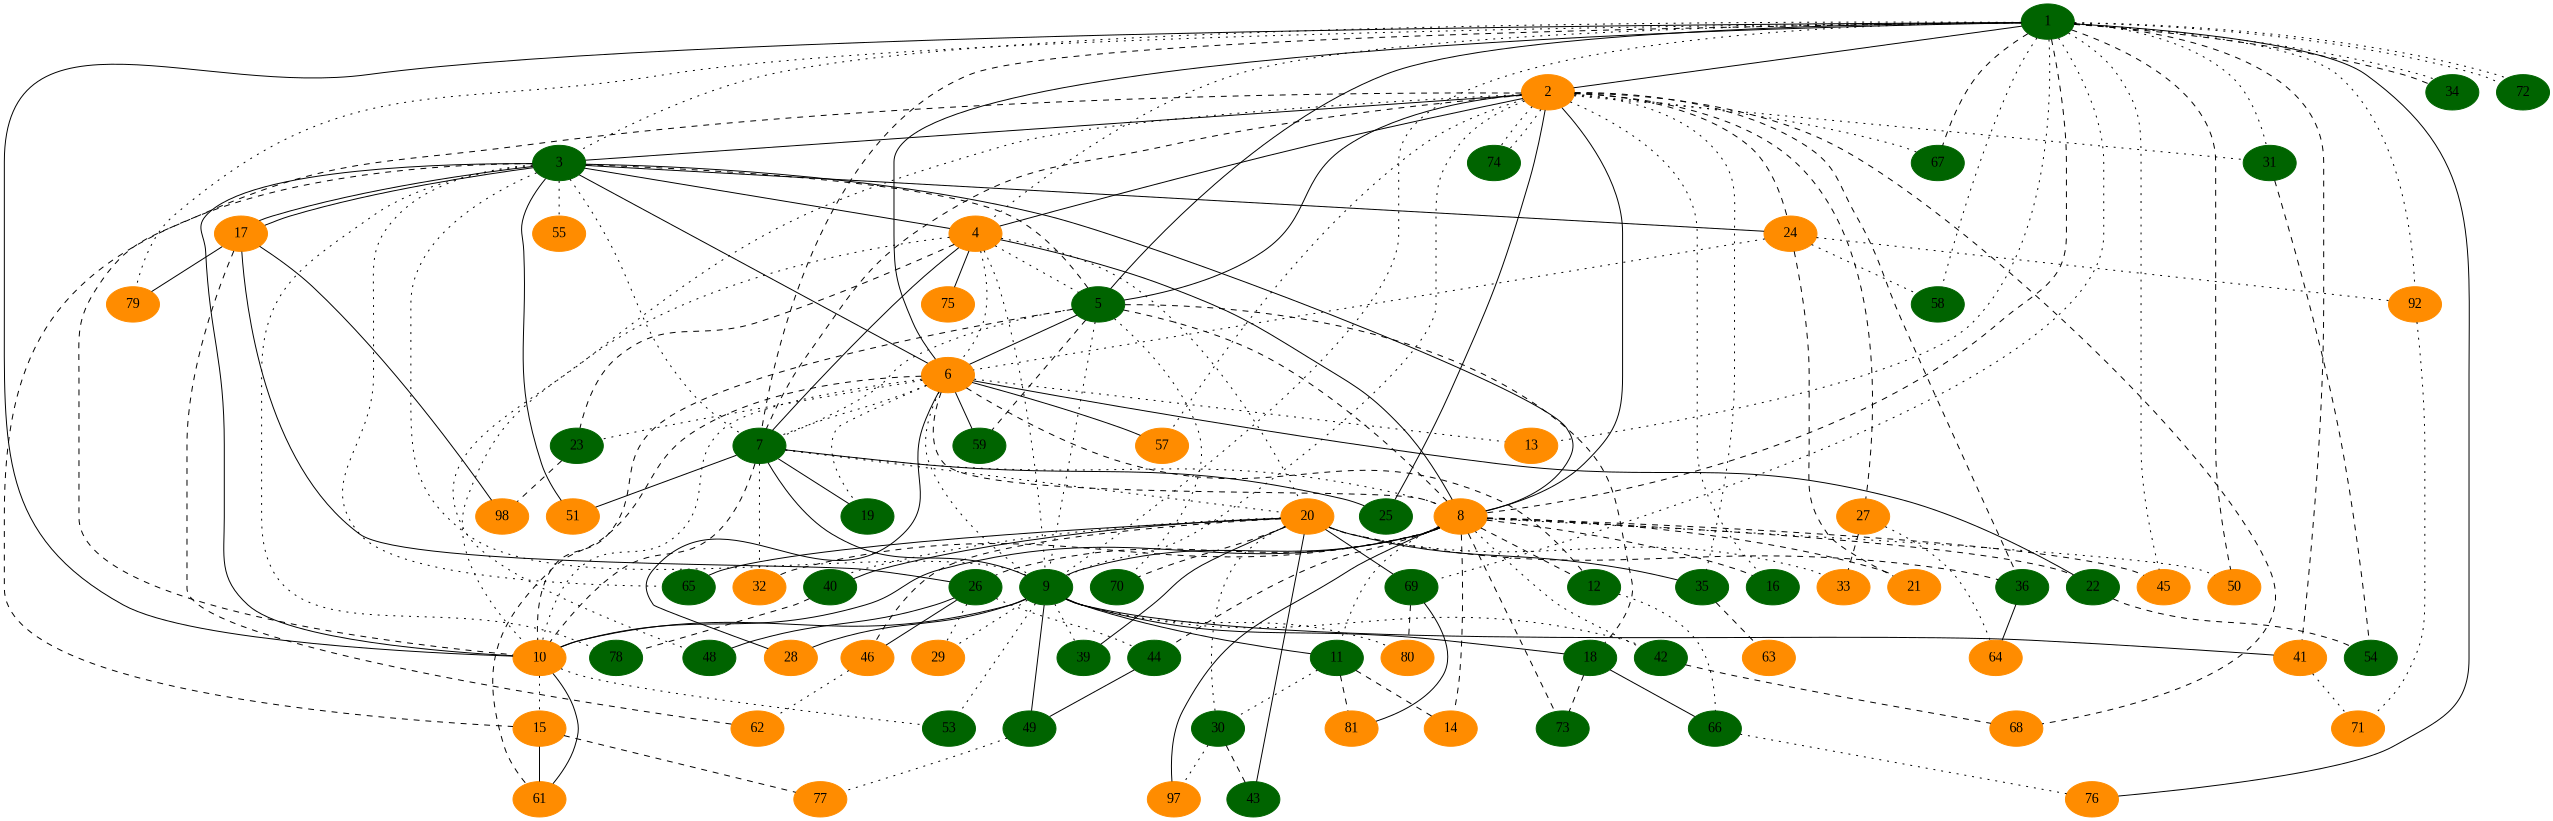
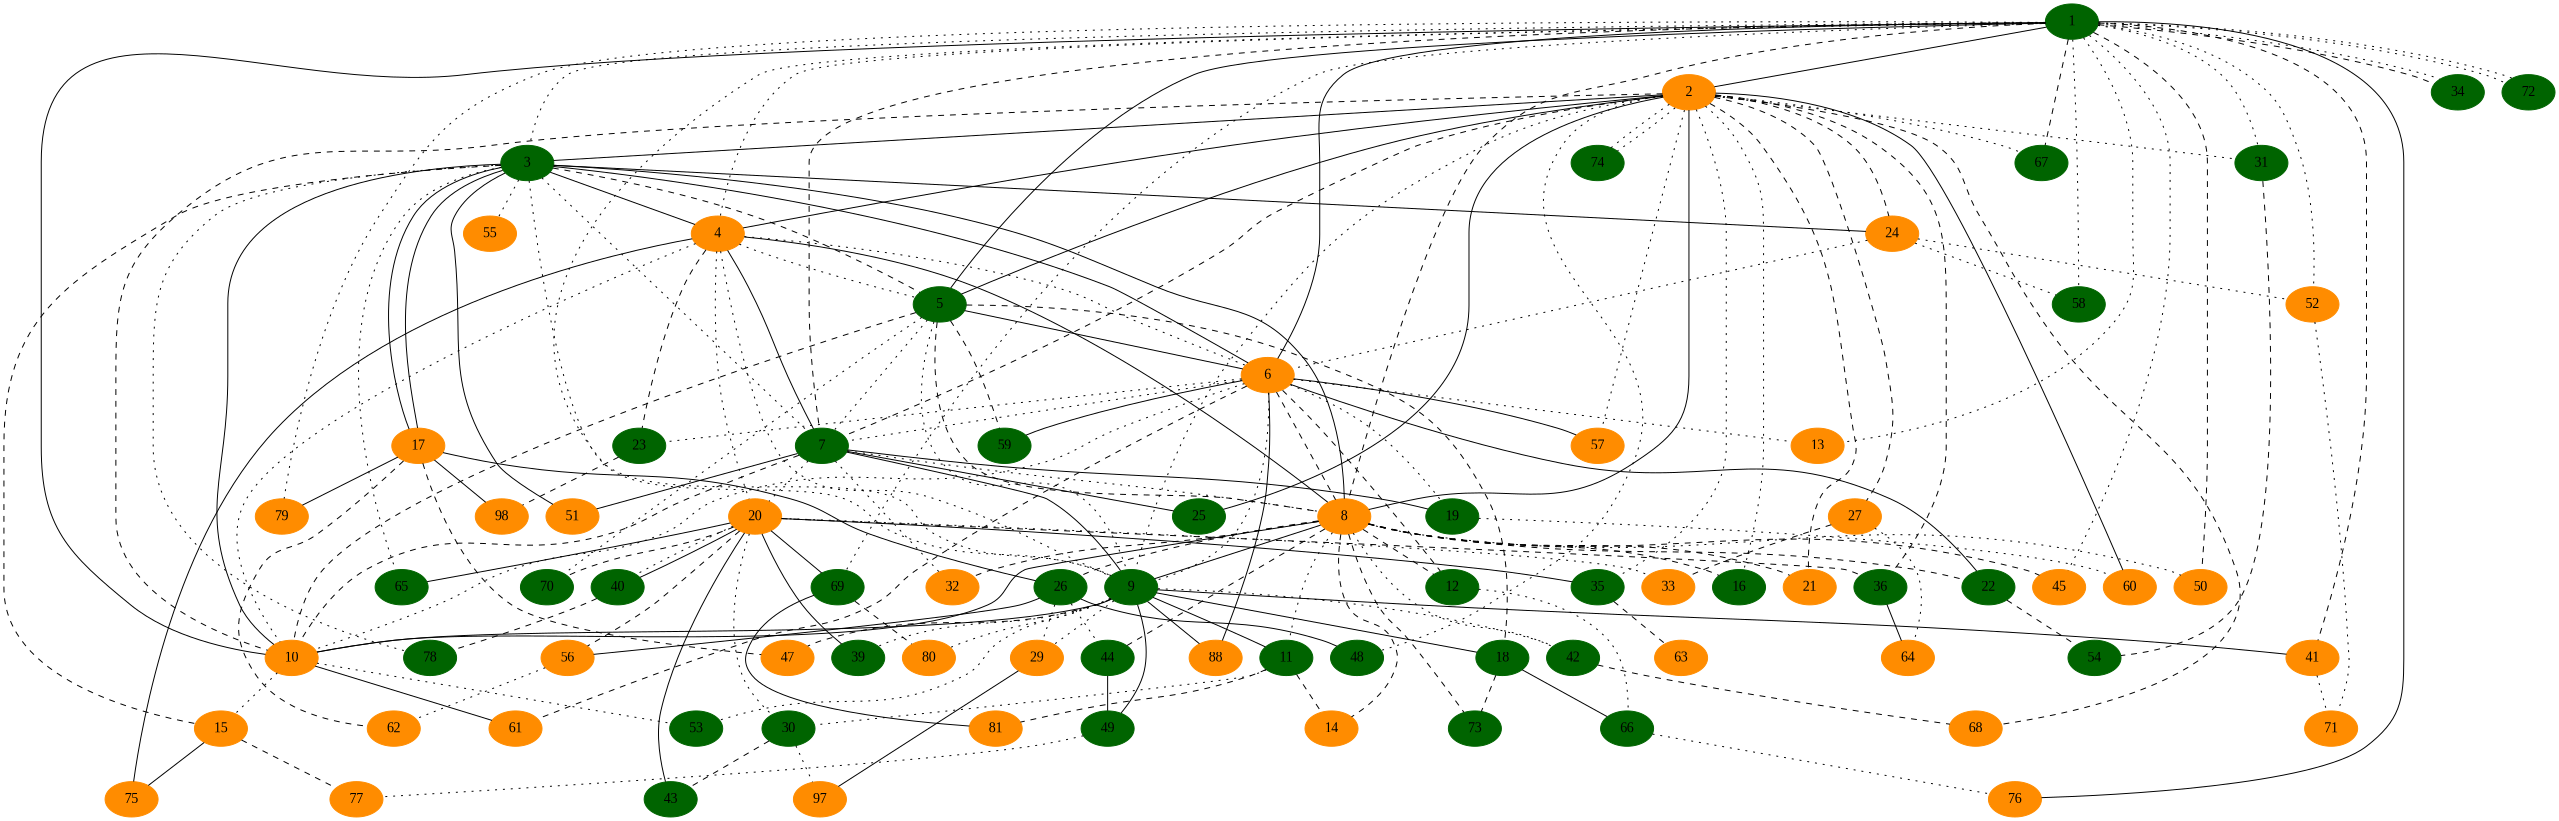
(2415, 304) -> (2312, 304)
(1809, 424) -> (1838, 324)
none -> (2130, 587)
(1274, 615) -> (928, 729)
none -> (788, 658)
(791, 658) -> (1216, 658)
(867, 658) -> (568, 658)
(539, 764) -> (176, 764)
